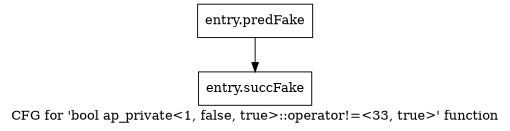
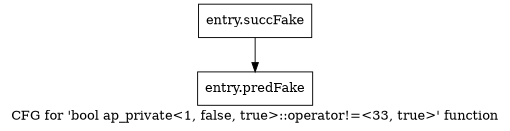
(255, 50) -> (255, 50)
